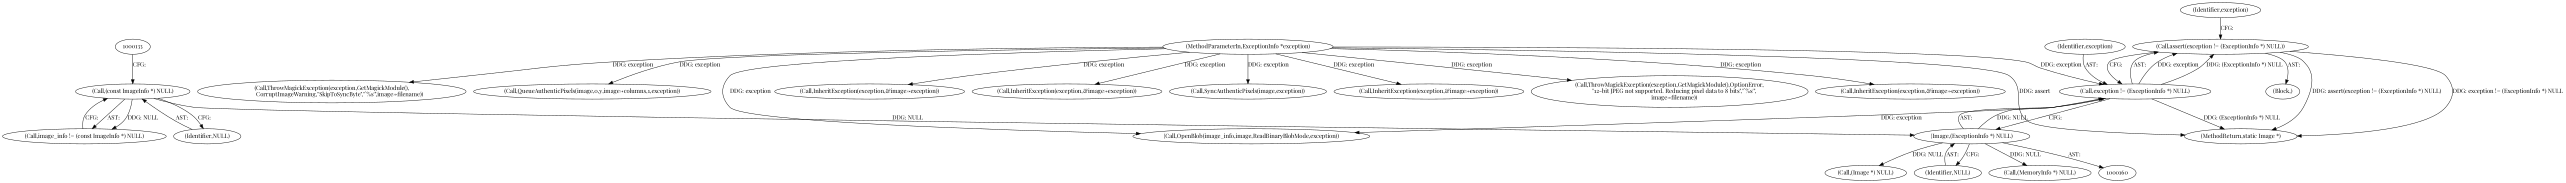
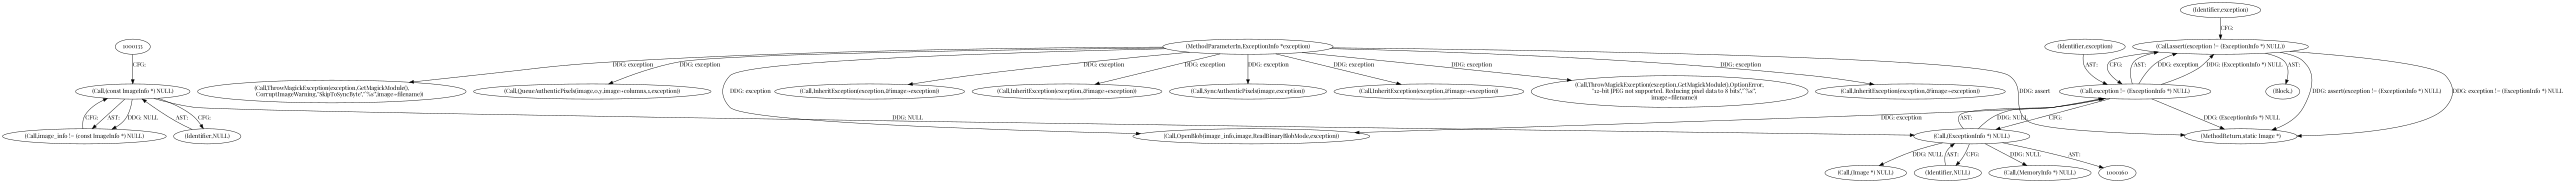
(1718, 49) -> none
(1972, 136) -> (1972, 136)
